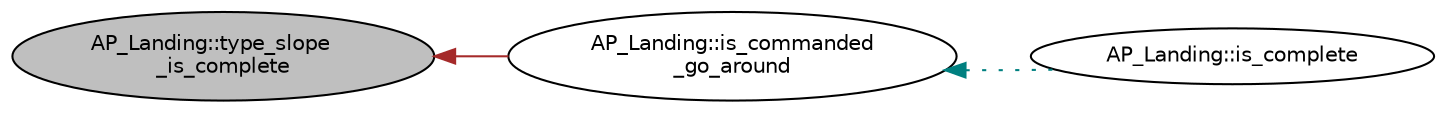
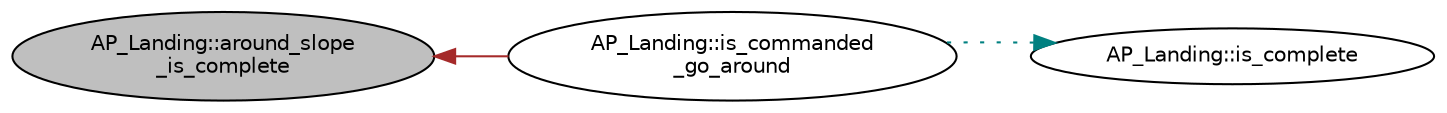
(223, 56) -> (223, 56)
(1010, 70) -> (989, 42)
